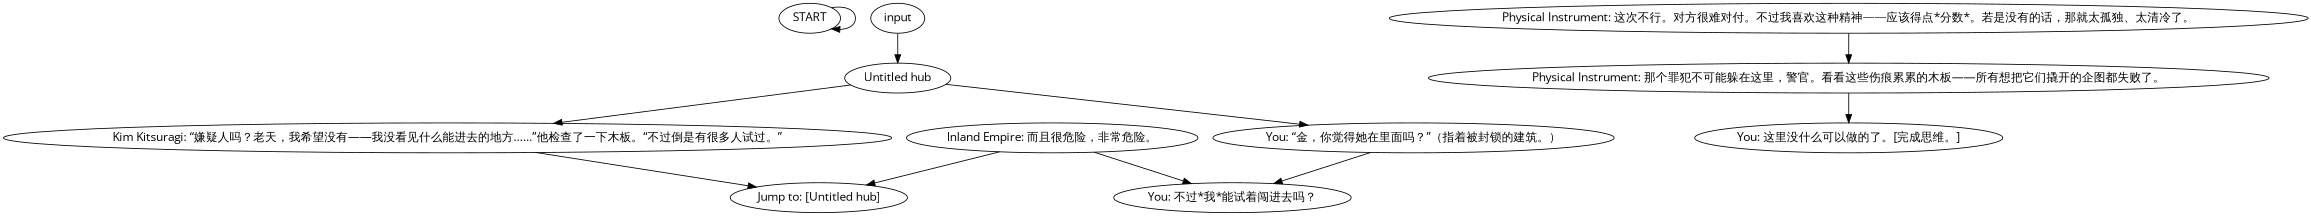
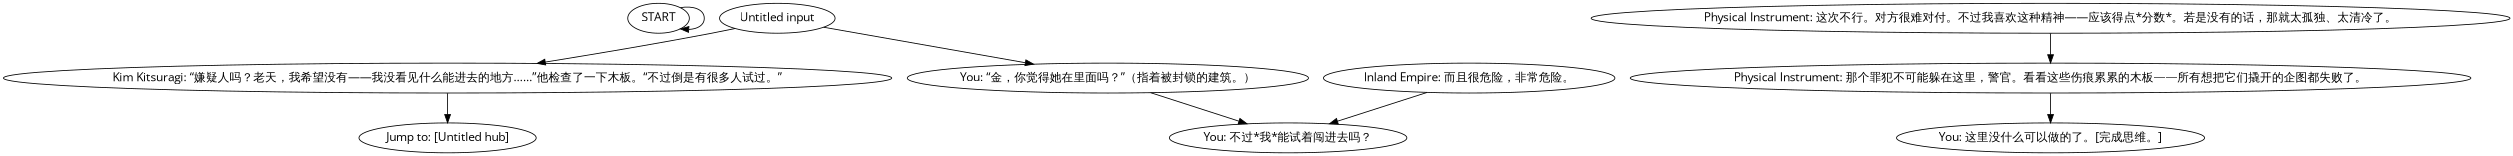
(898, 18) -> none
(898, 78) -> (777, 18)
(937, 167) -> none
